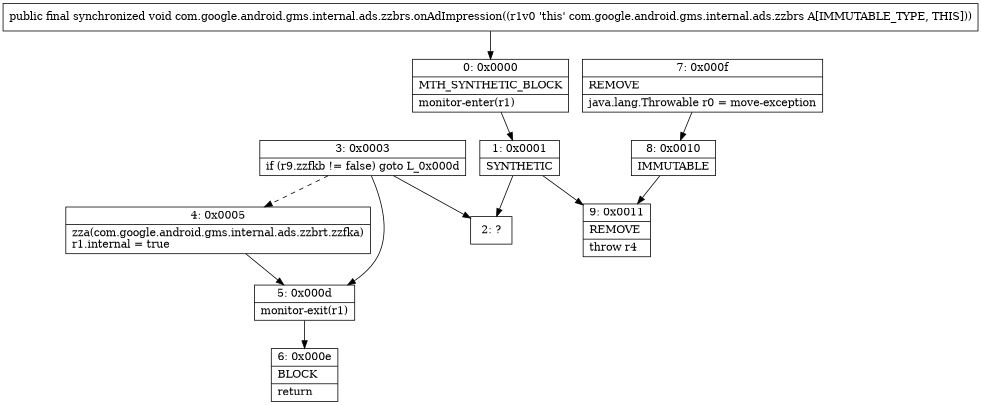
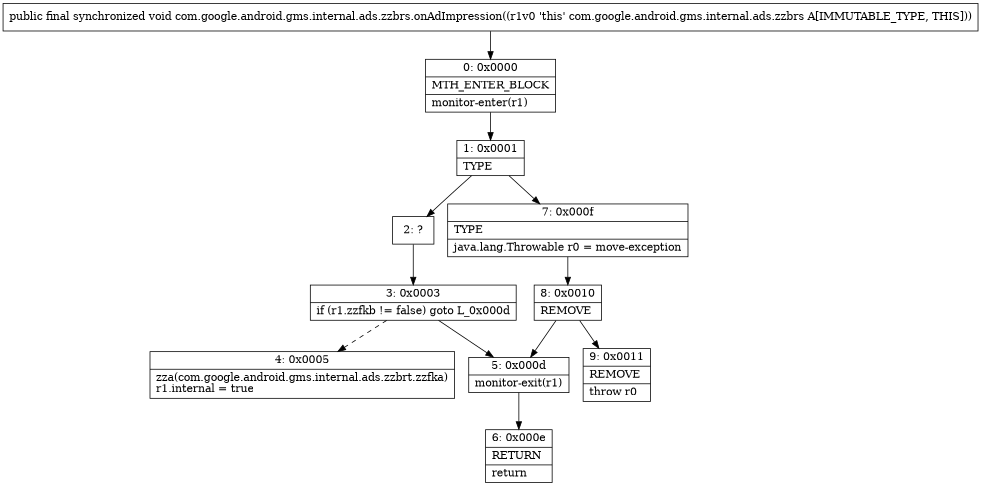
(491, 85) -> (491, 85)
(614, 85) -> (469, 230)
(363, 166) -> (413, 311)
(520, 166) -> (478, 166)
(673, 166) -> (566, 311)
(560, 188) -> (522, 187)
(429, 195) -> (413, 261)
(613, 248) -> (613, 392)
(262, 267) -> (546, 336)
(297, 375) -> (517, 456)
